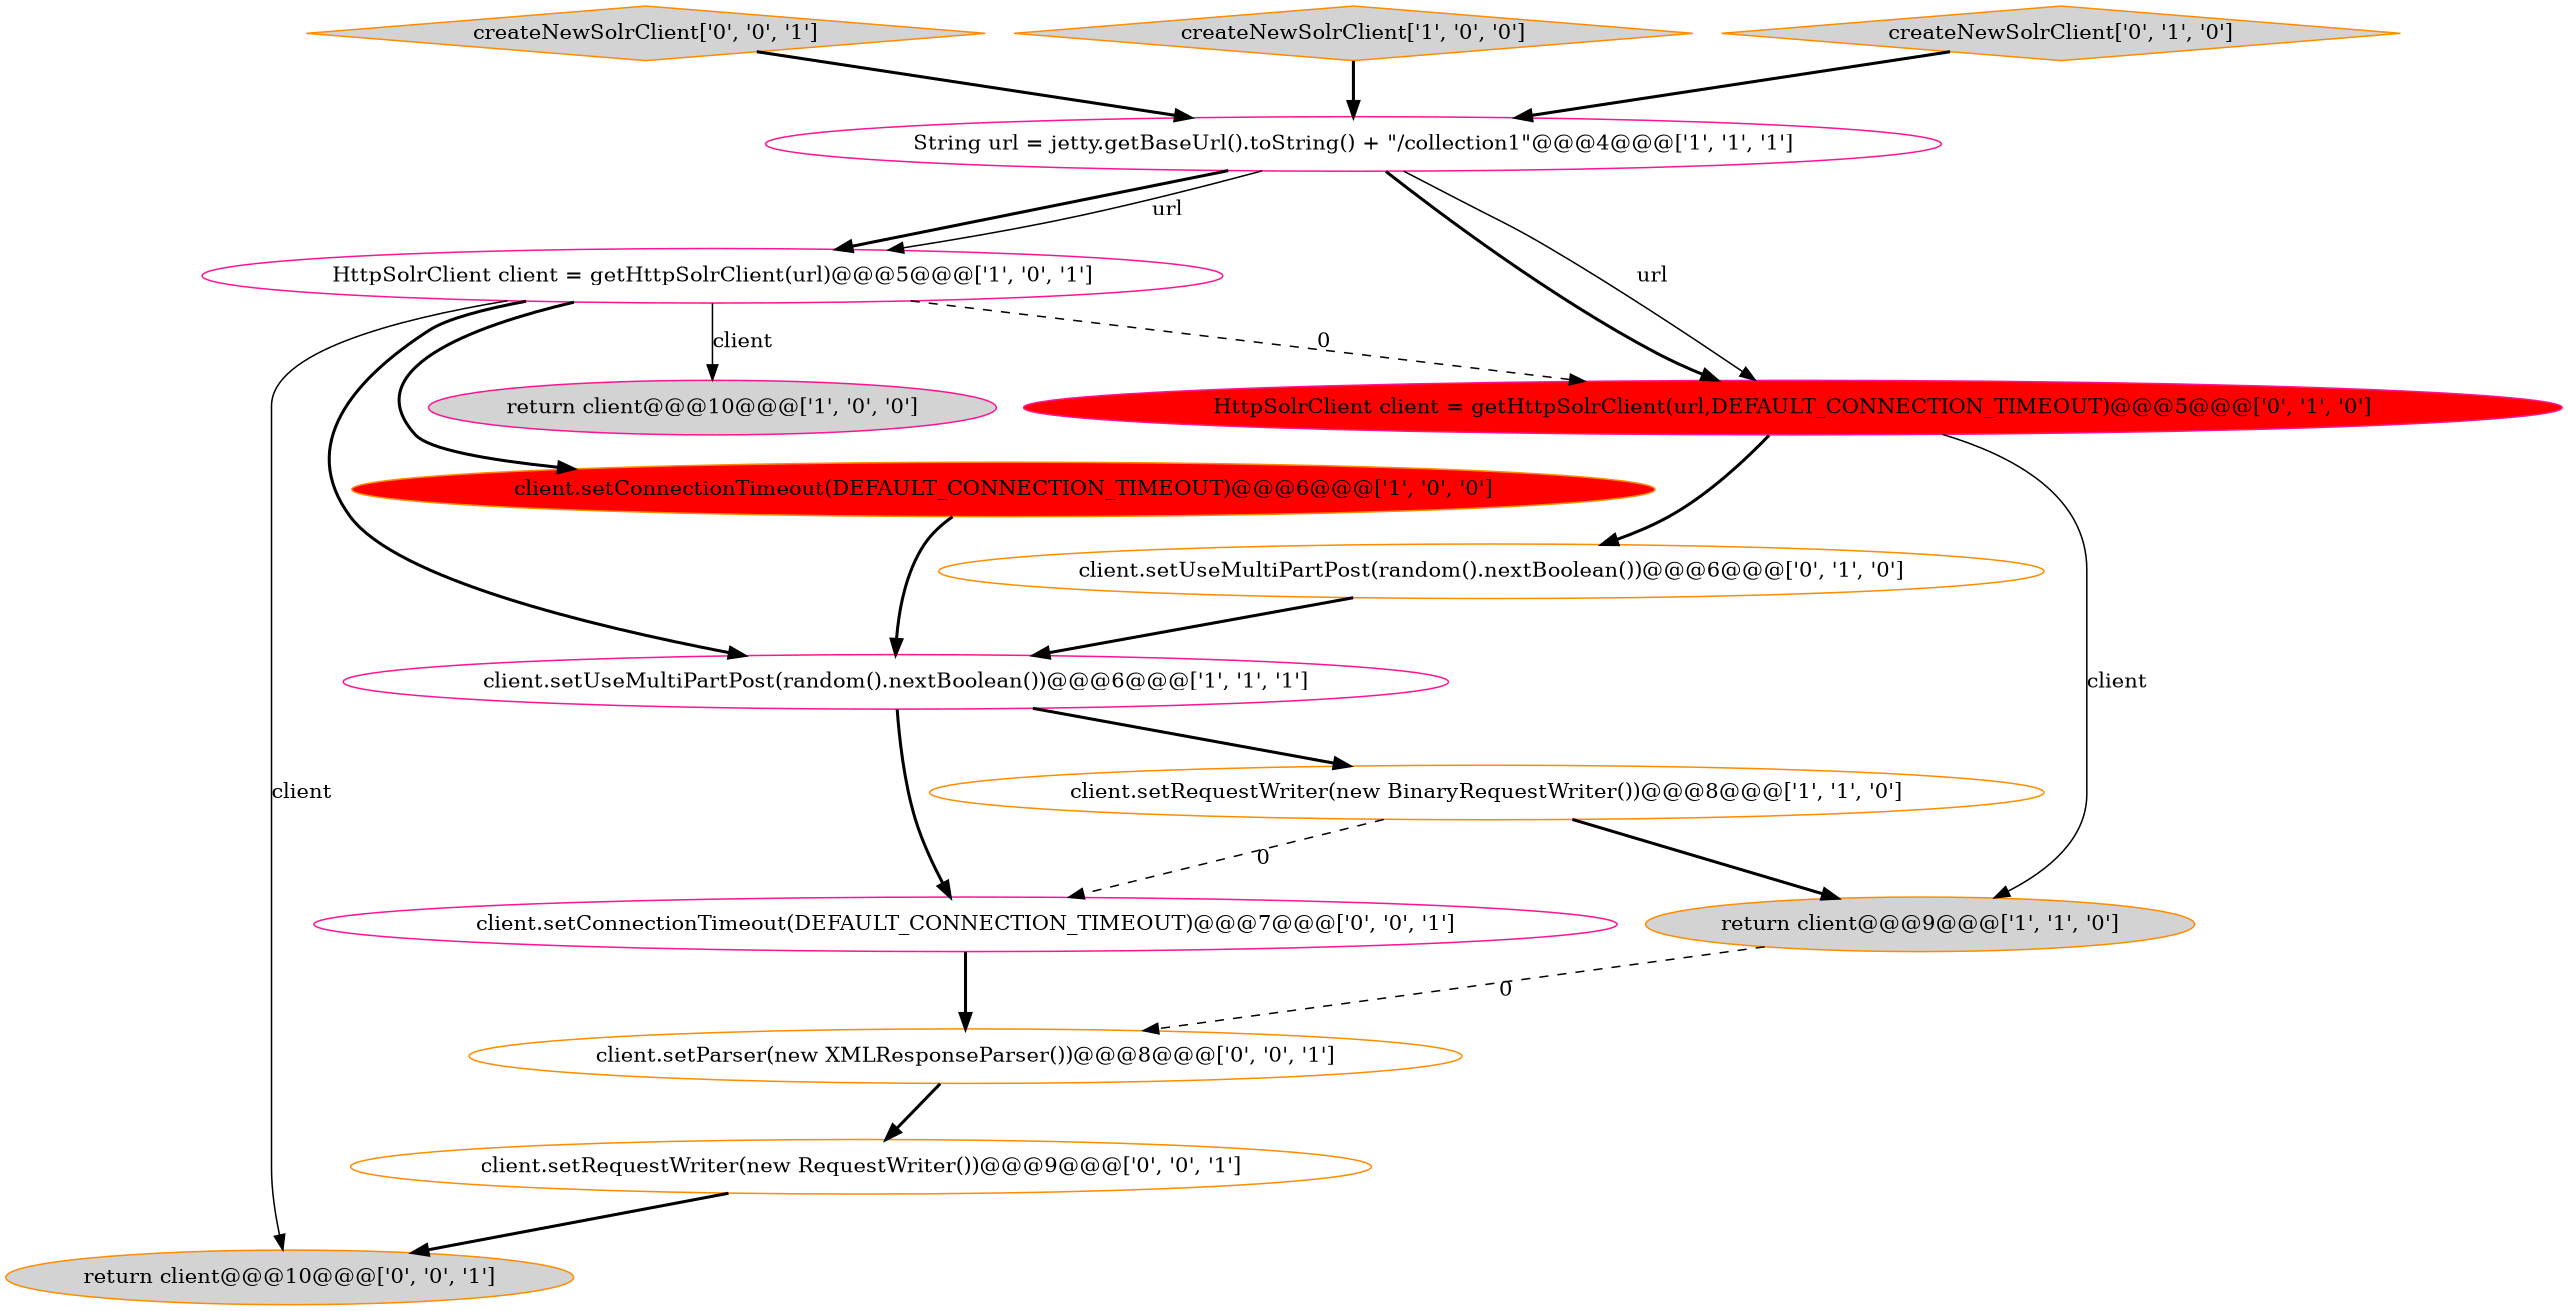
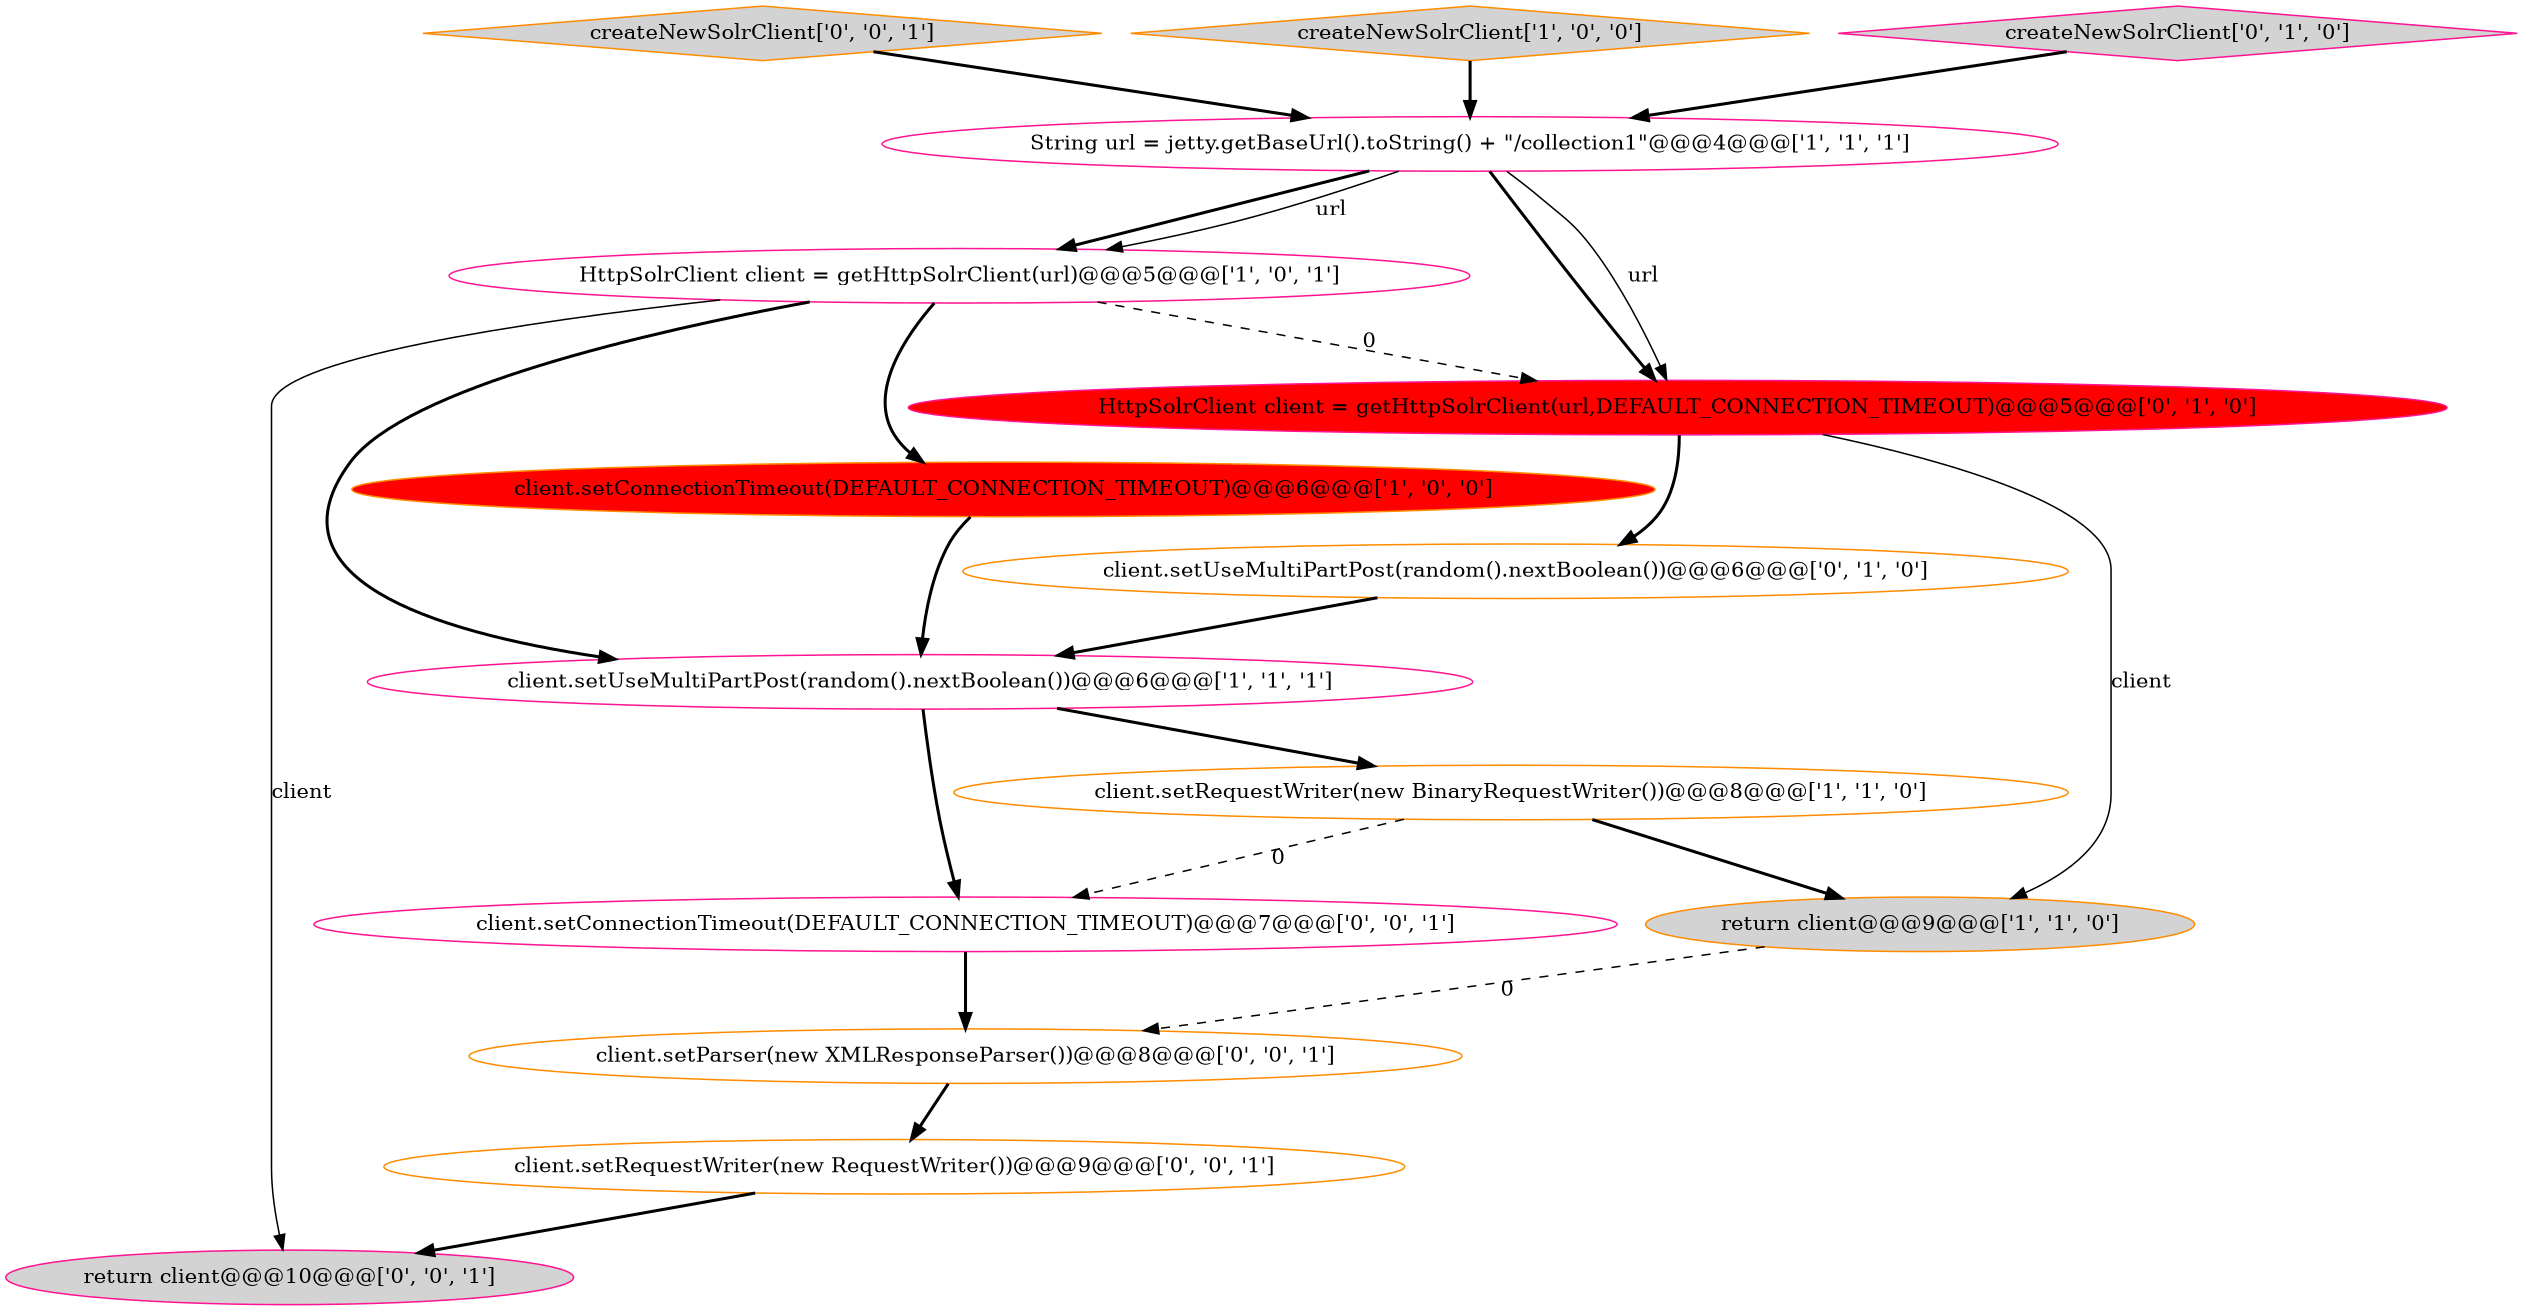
(2061, 33) -> (2178, 33)
(712, 408) -> none
(290, 1277) -> (290, 1277)
